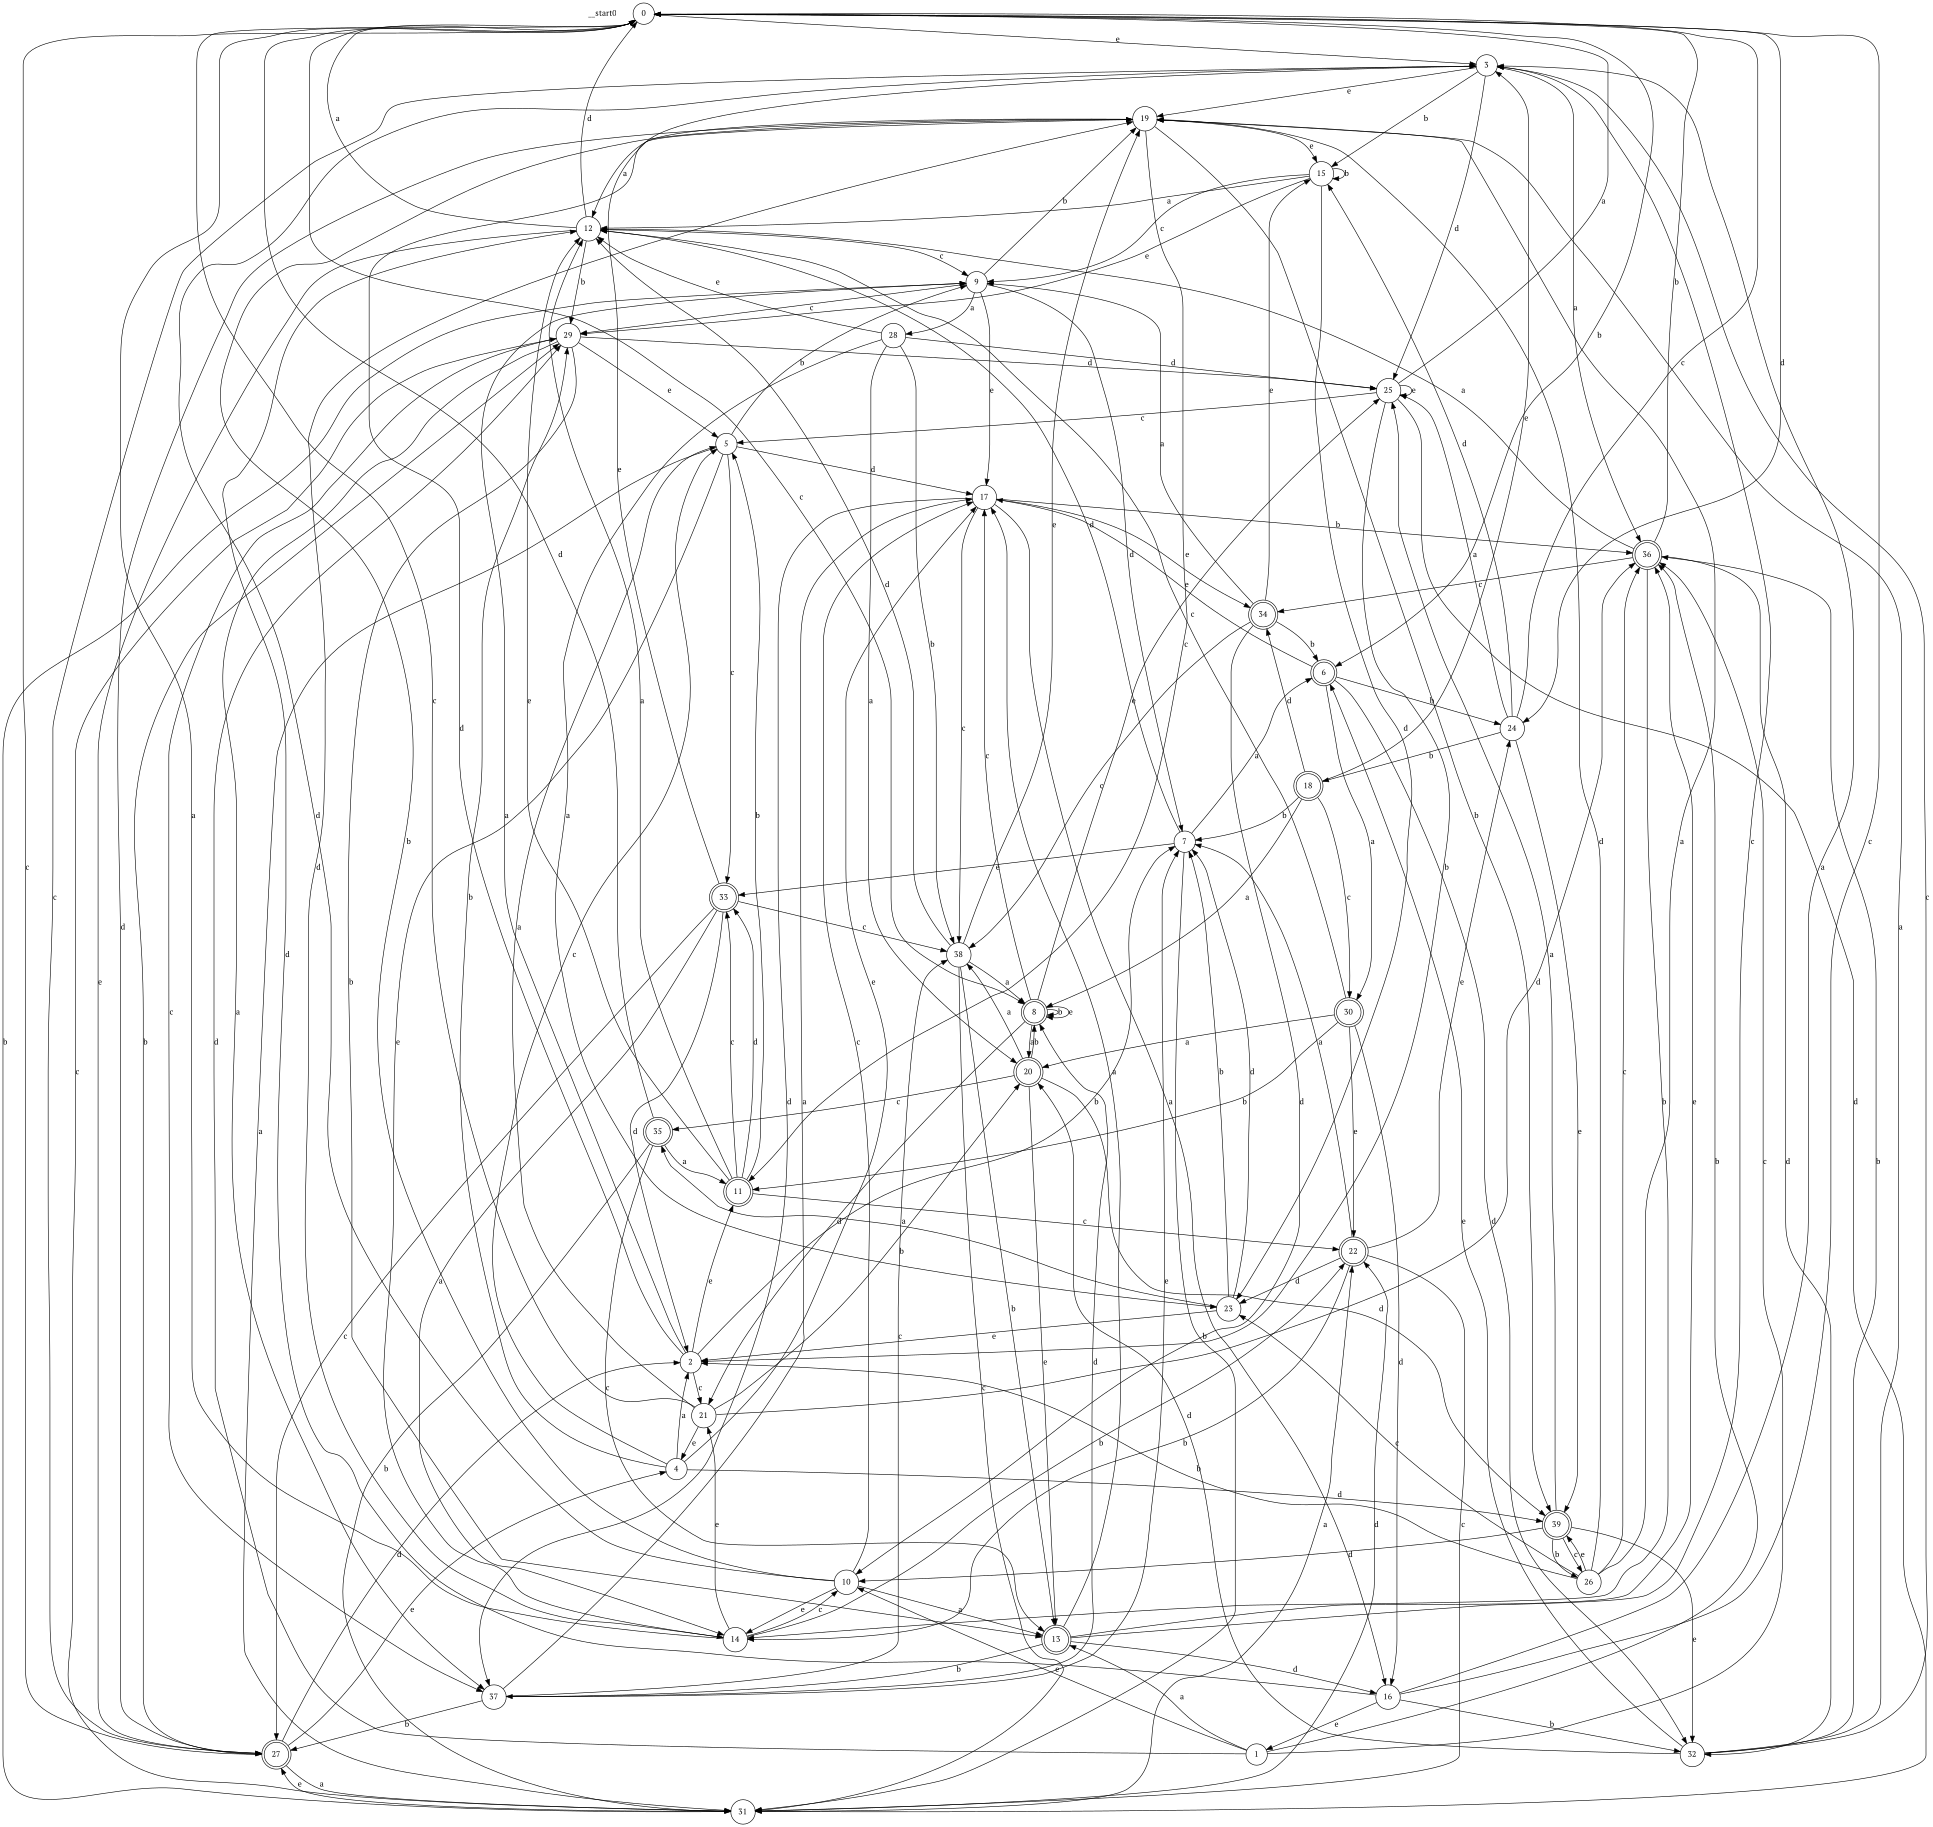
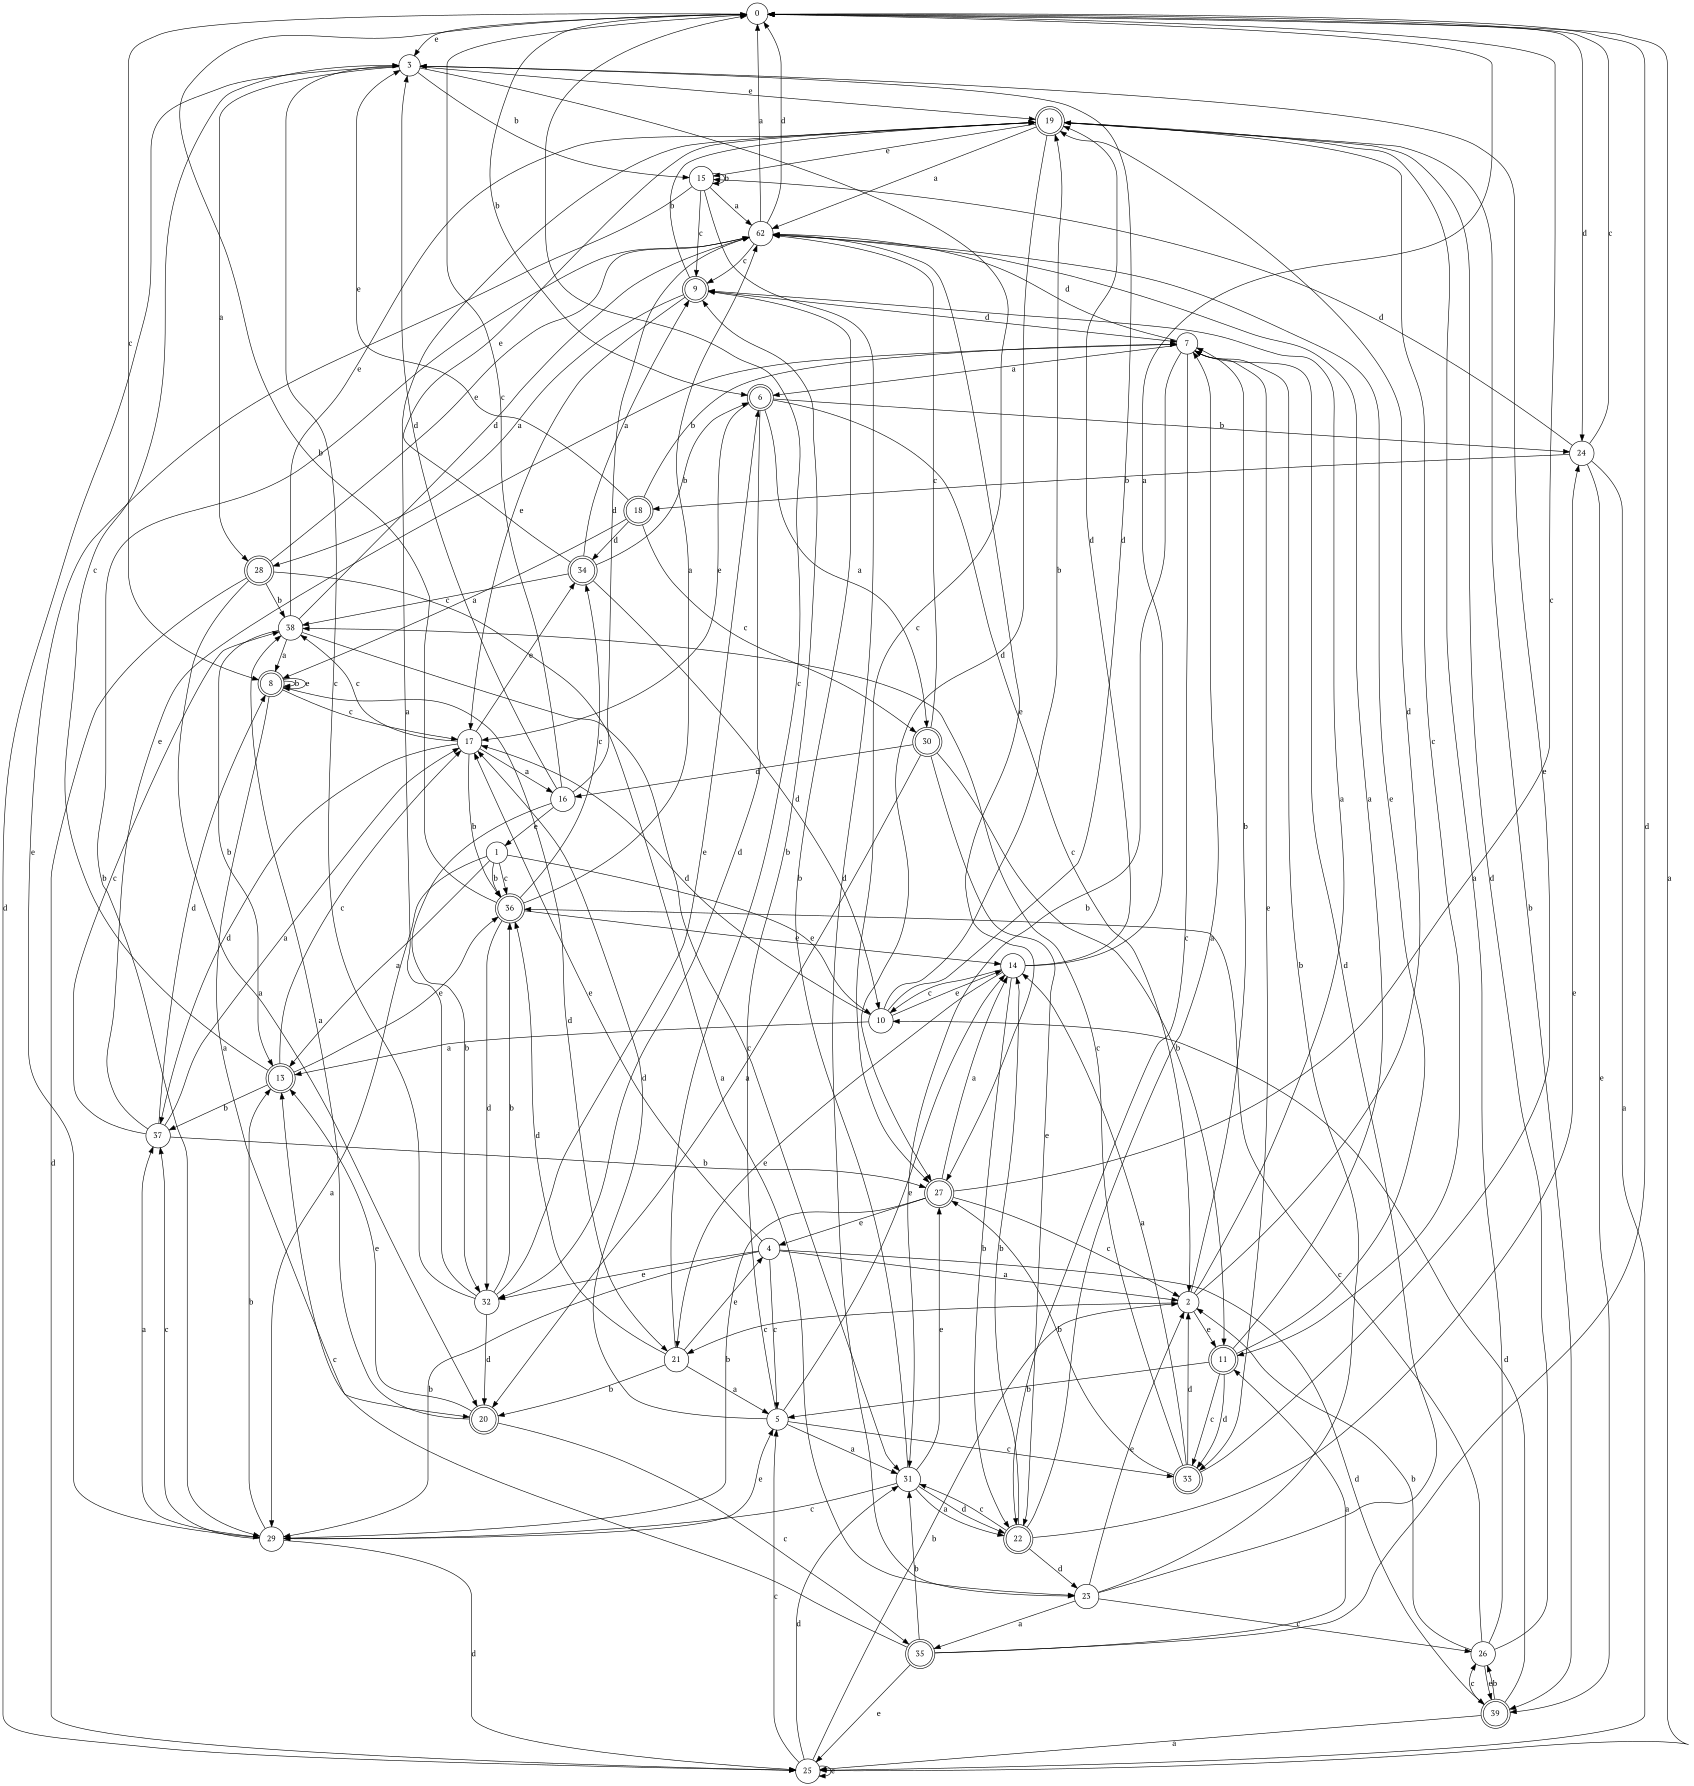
(603, 14) -> none
(1145, 119) -> (1050, 121)
(588, 229) -> (761, 234)
(977, 282) -> (696, 289)
(1573, 283) -> (219, 245)
(786, 307) -> none
(893, 336) -> (259, 571)
(1269, 384) -> (569, 260)
(1137, 681) -> (865, 1711)
none -> (1045, 796)
(1823, 868) -> (416, 426)
(216, 1042) -> (332, 1193)
(859, 1042) -> (687, 879)
(1033, 1045) -> none
(1114, 1072) -> (343, 908)
(1664, 1102) -> (797, 938)
(1043, 1221) -> (1184, 953)
(1287, 1303) -> none
(346, 1336) -> (1060, 1330)
(1405, 1456) -> (1264, 1622)
(399, 1555) -> (1109, 1249)
(1689, 1594) -> (631, 1272)
(1222, 1660) -> none
(501, 1804) -> (967, 1078)
